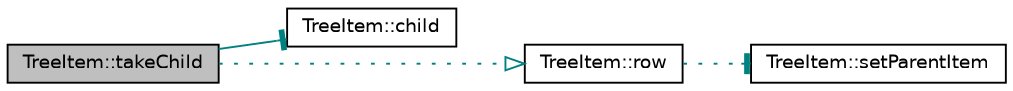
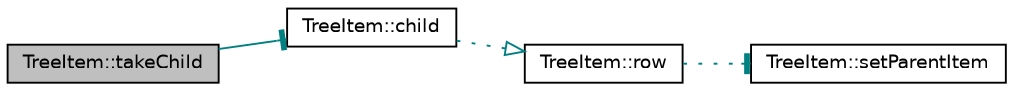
(362, 64) -> (481, 45)
